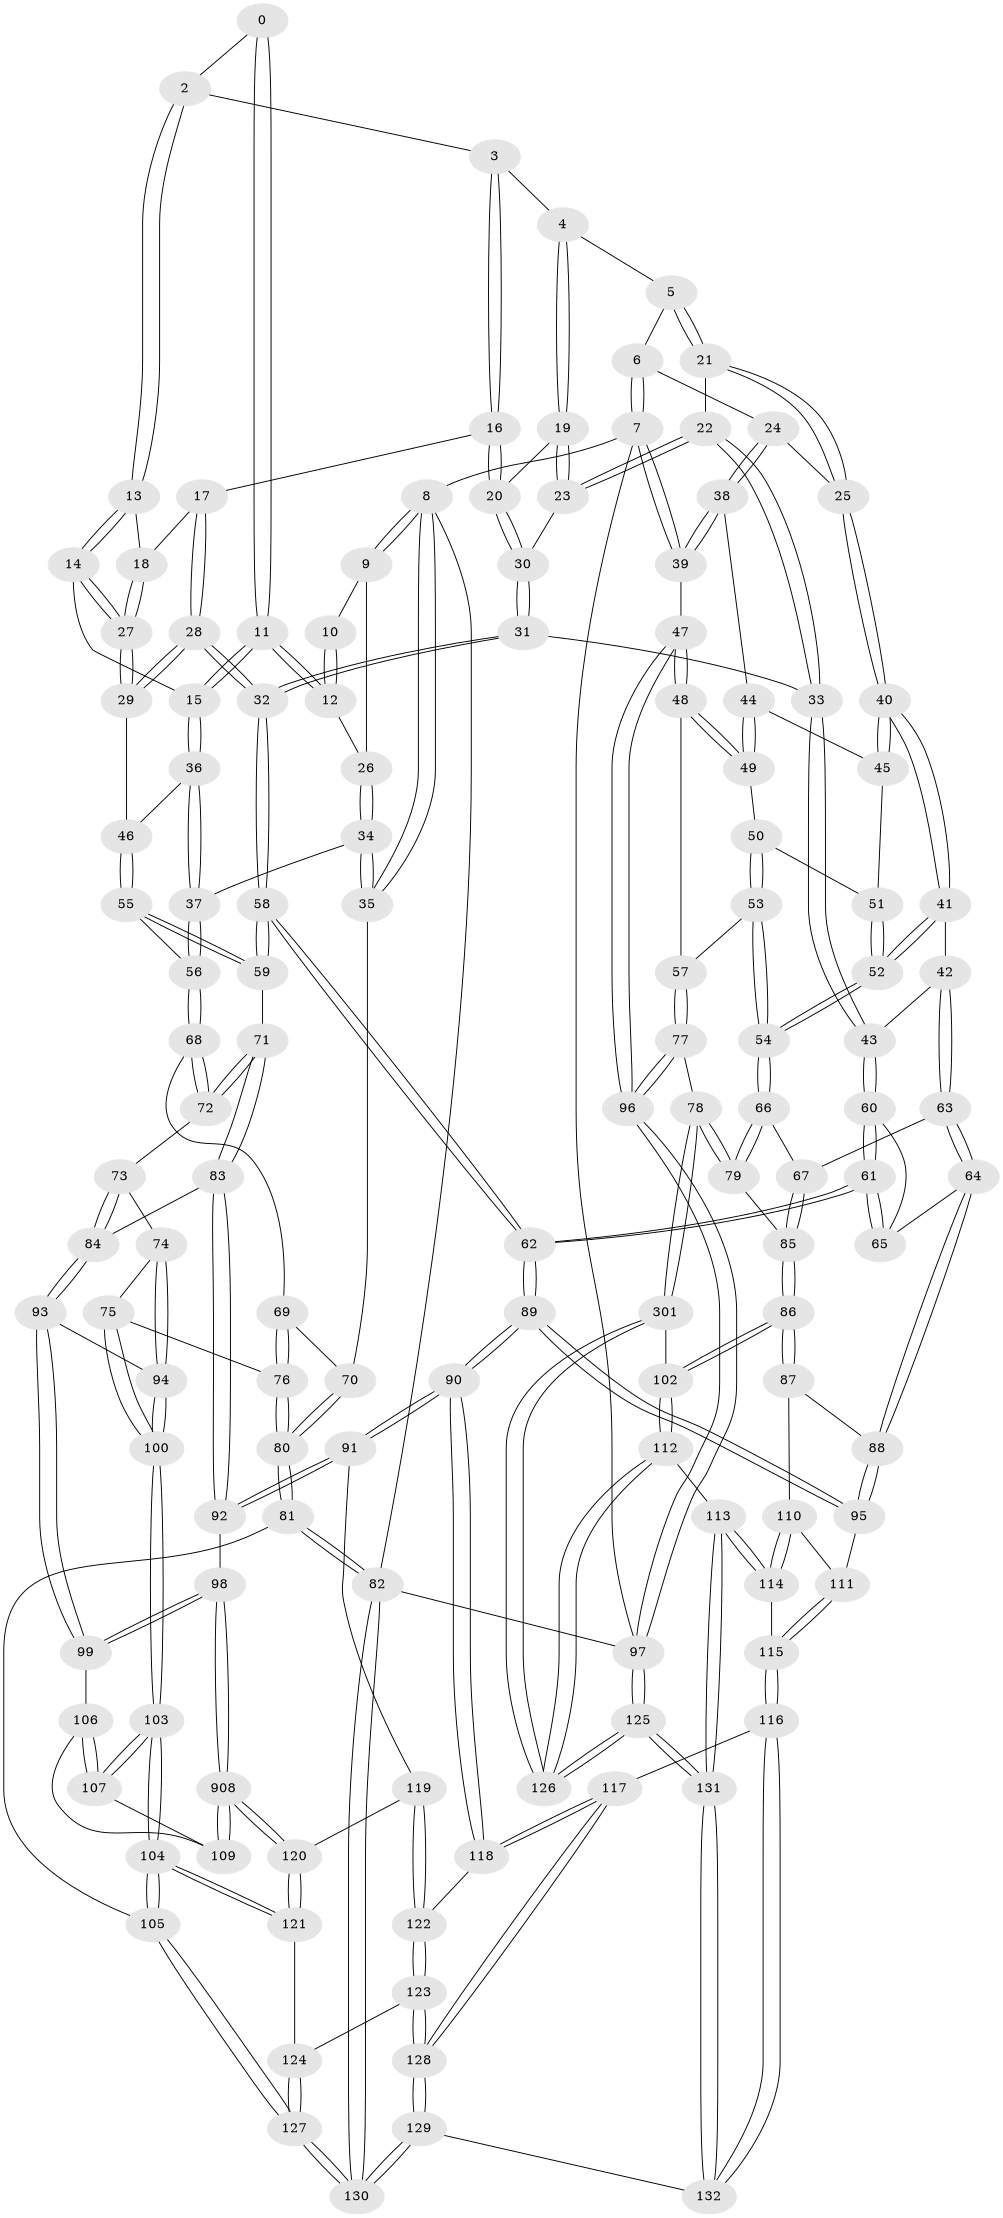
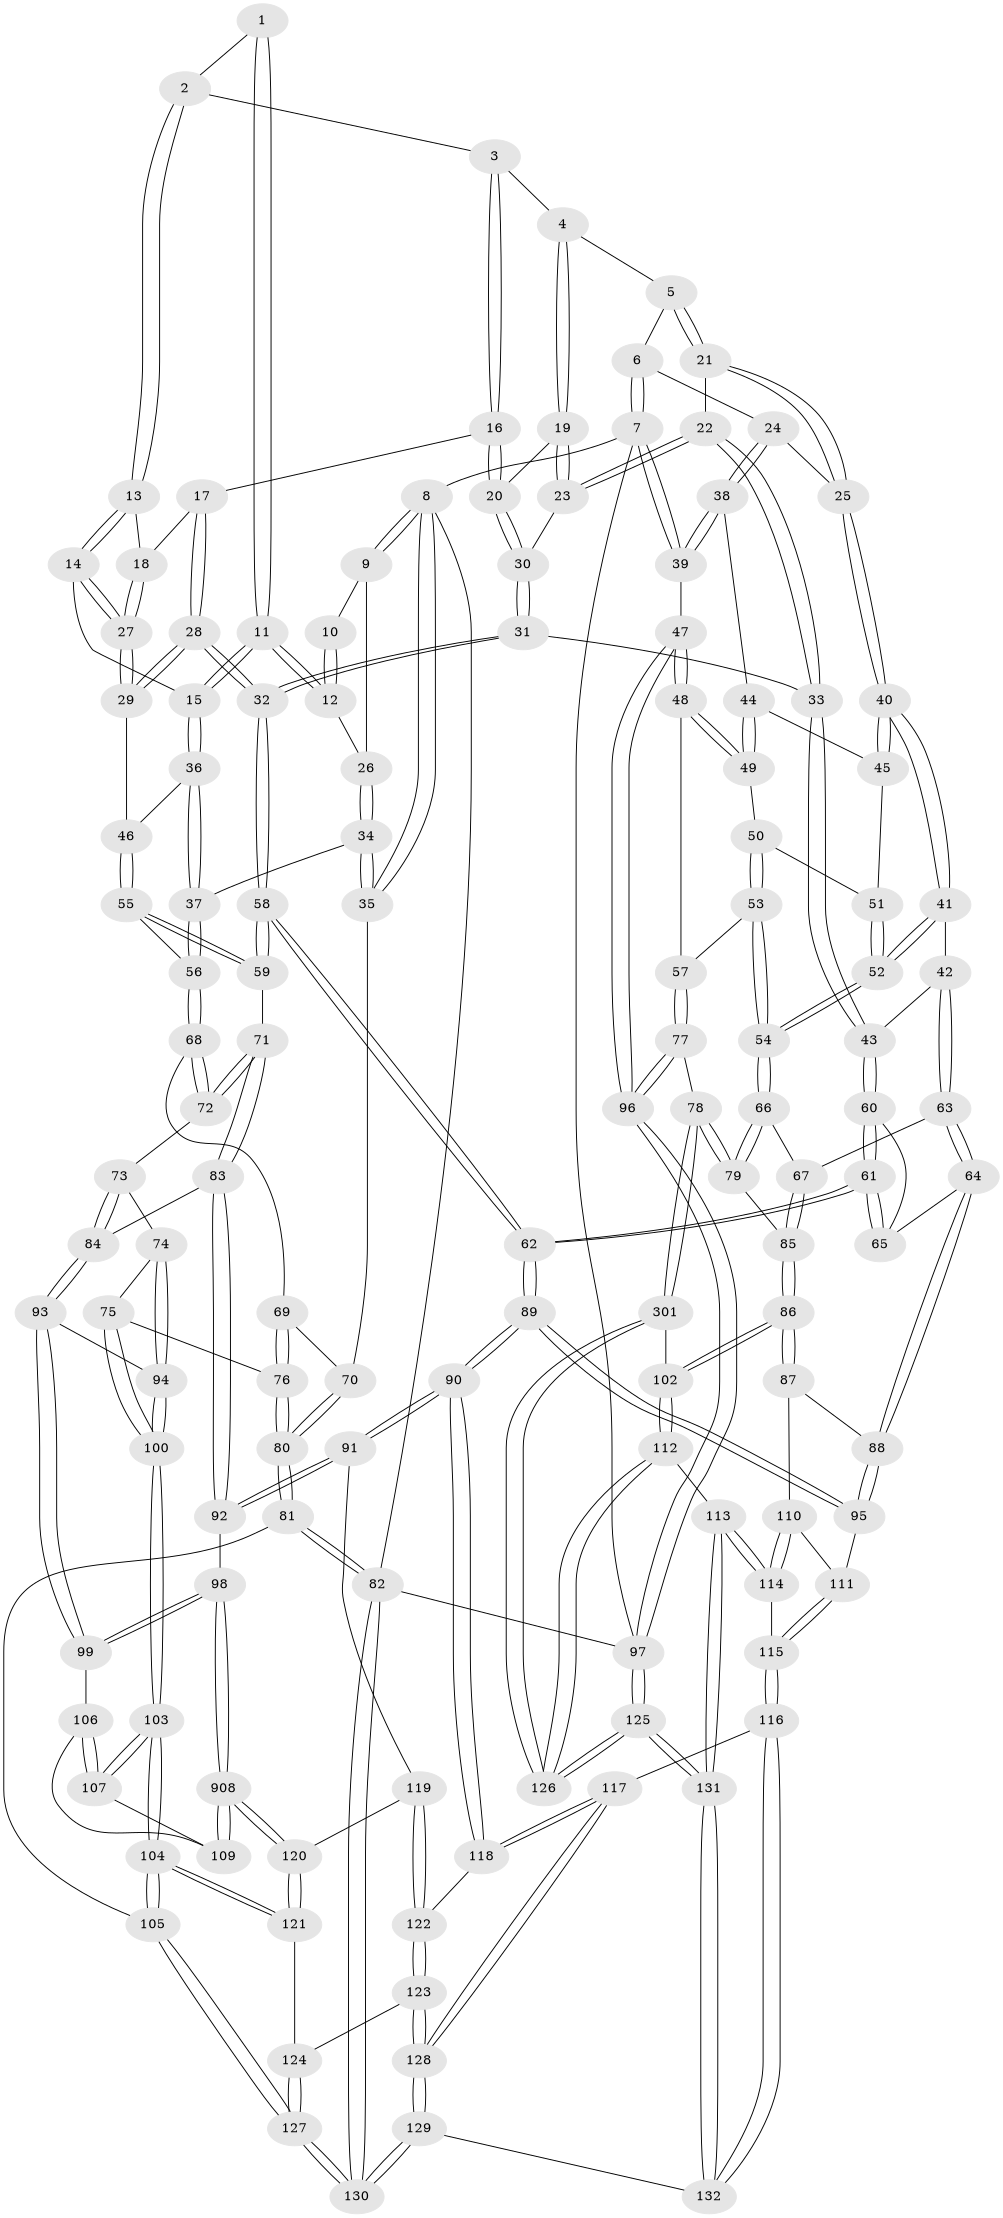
(263, 21) -> (263, 21)
